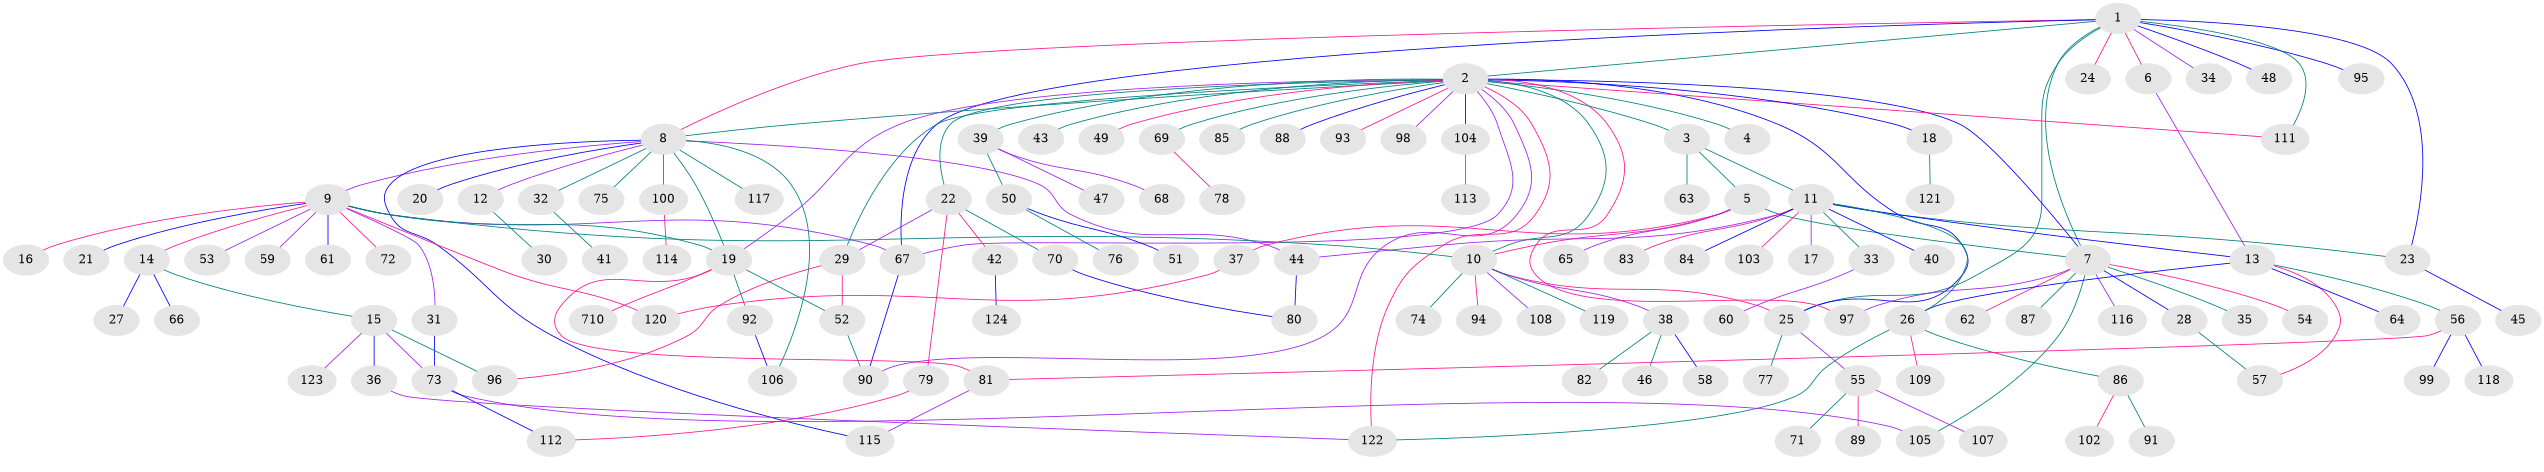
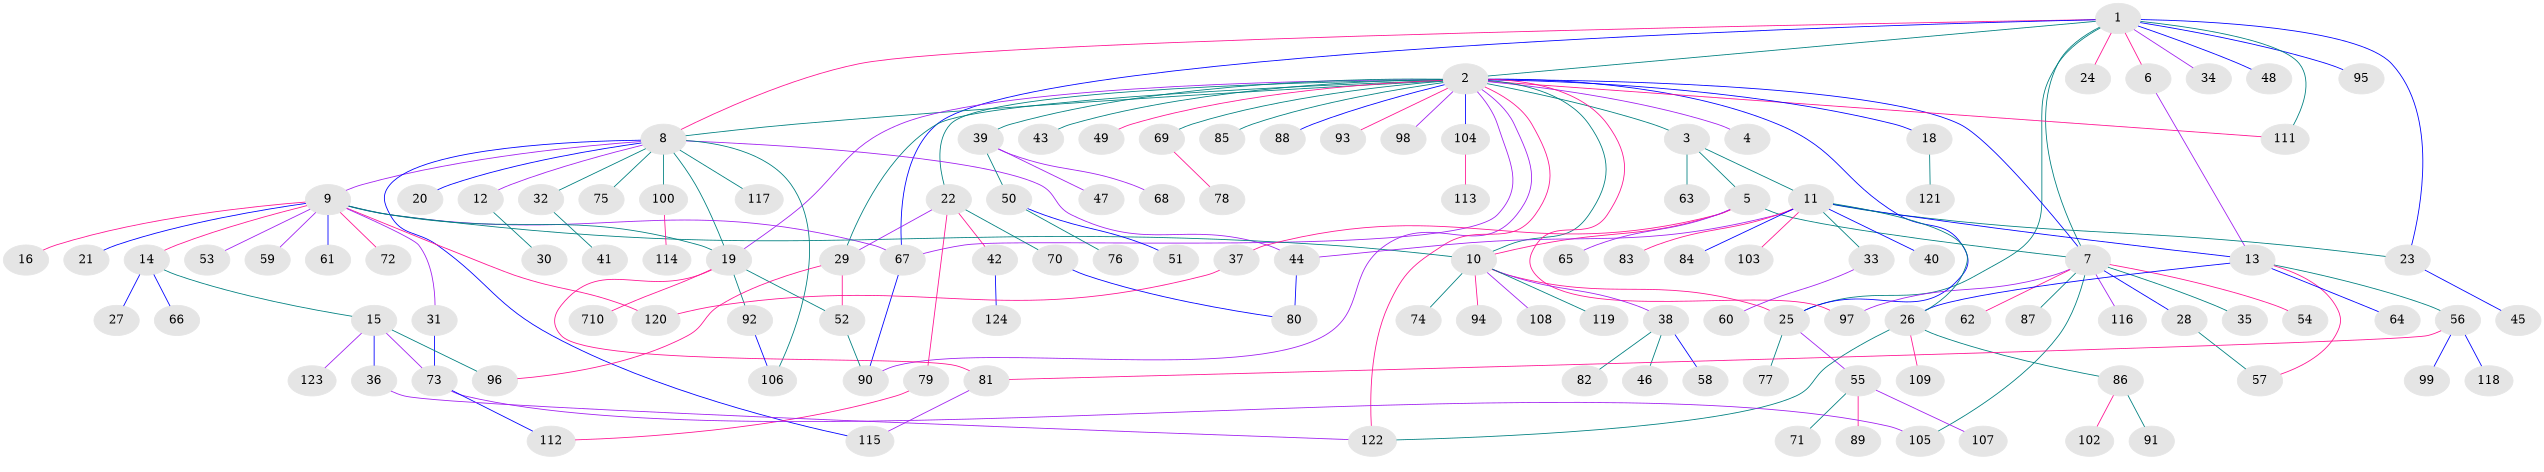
(1610, 99) -> (1610, 99)
(1811, 260) -> none
